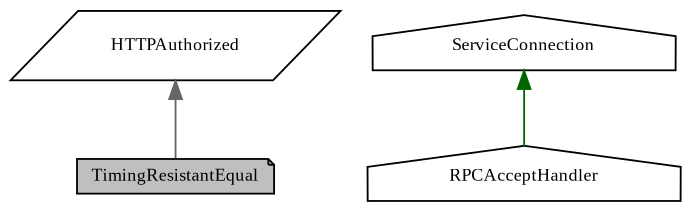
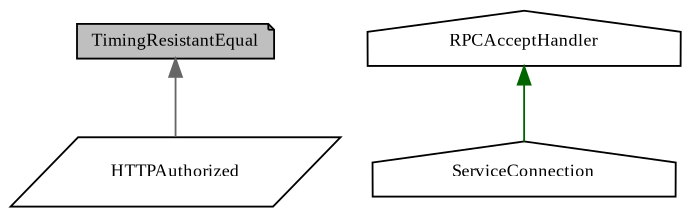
(524, 118) -> (524, 113)
(176, 129) -> (176, 107)
